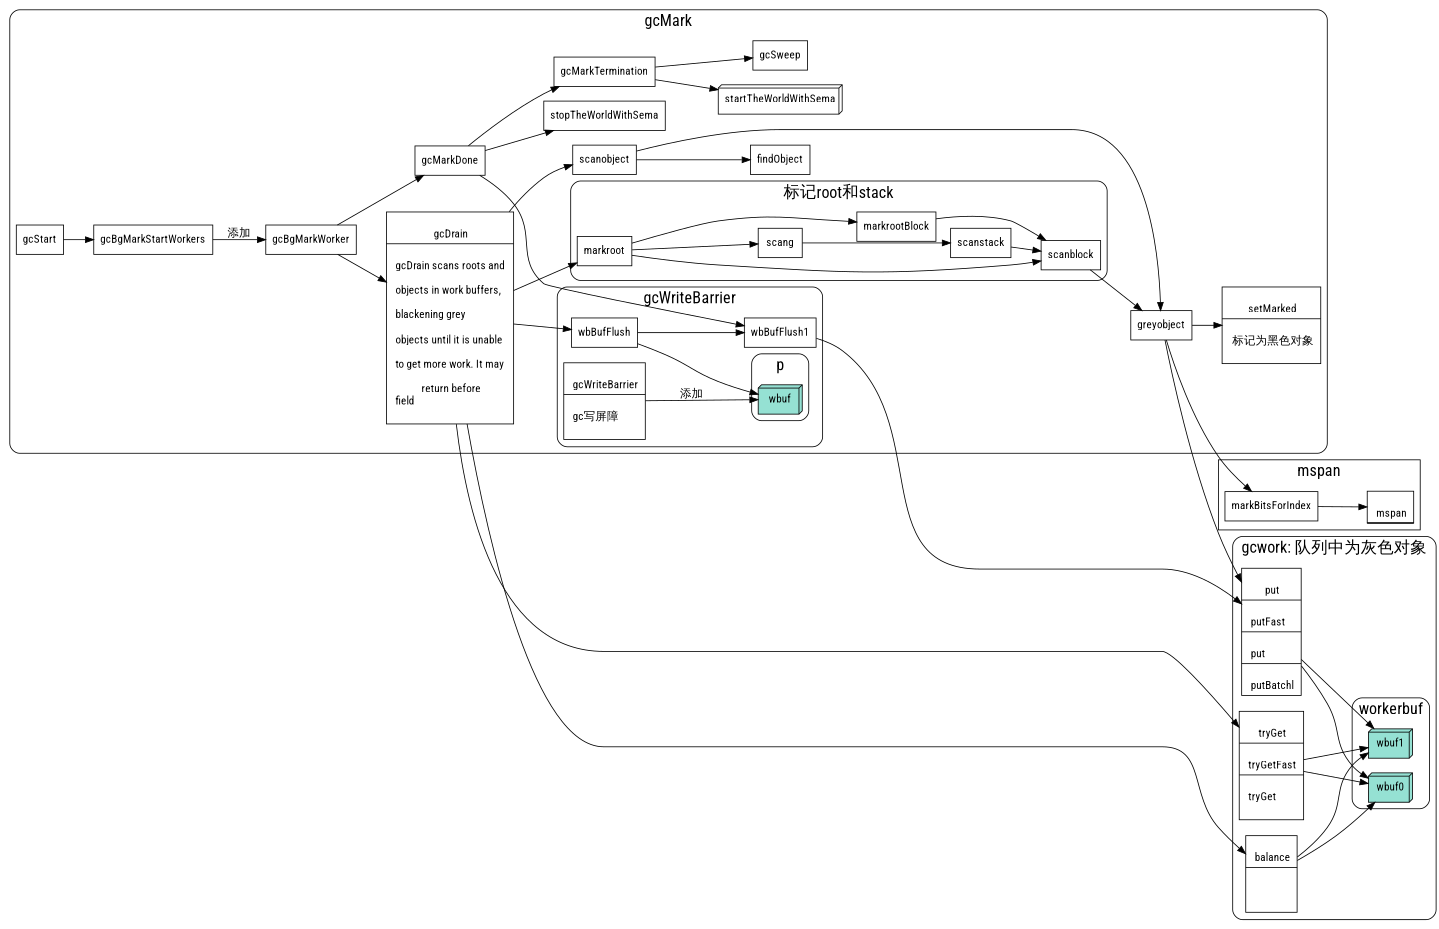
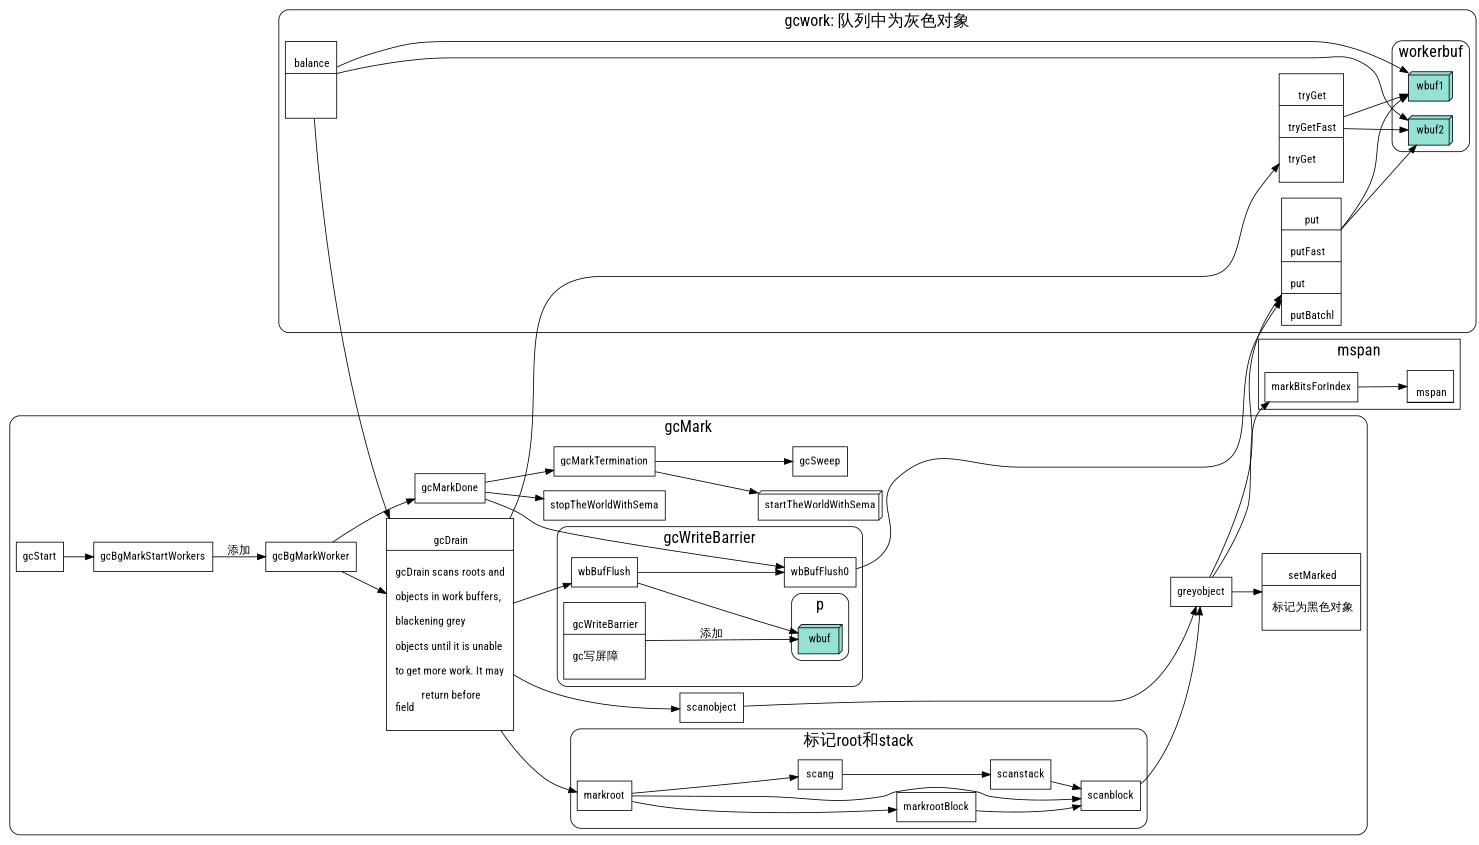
(780, 160) -> none
(780, 333) -> (820, 572)
(768, 747) -> (339, 317)
(1390, 788) -> (1430, 130)
